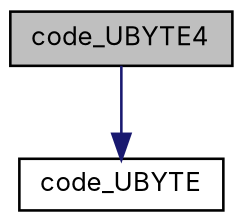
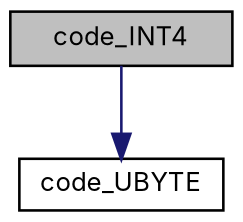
(121, 39) -> (121, 39)
